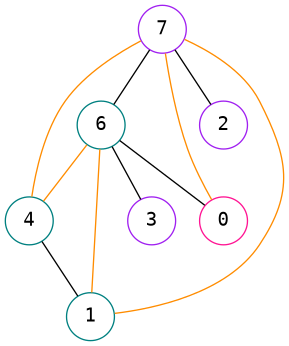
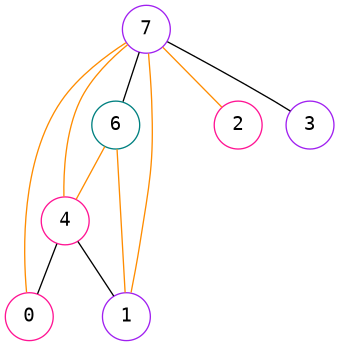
(193, 77) -> (192, 77)
(224, 125) -> (238, 125)
(126, 173) -> (229, 76)
(162, 173) -> (47, 269)
(29, 221) -> (65, 221)
(90, 317) -> (126, 317)
